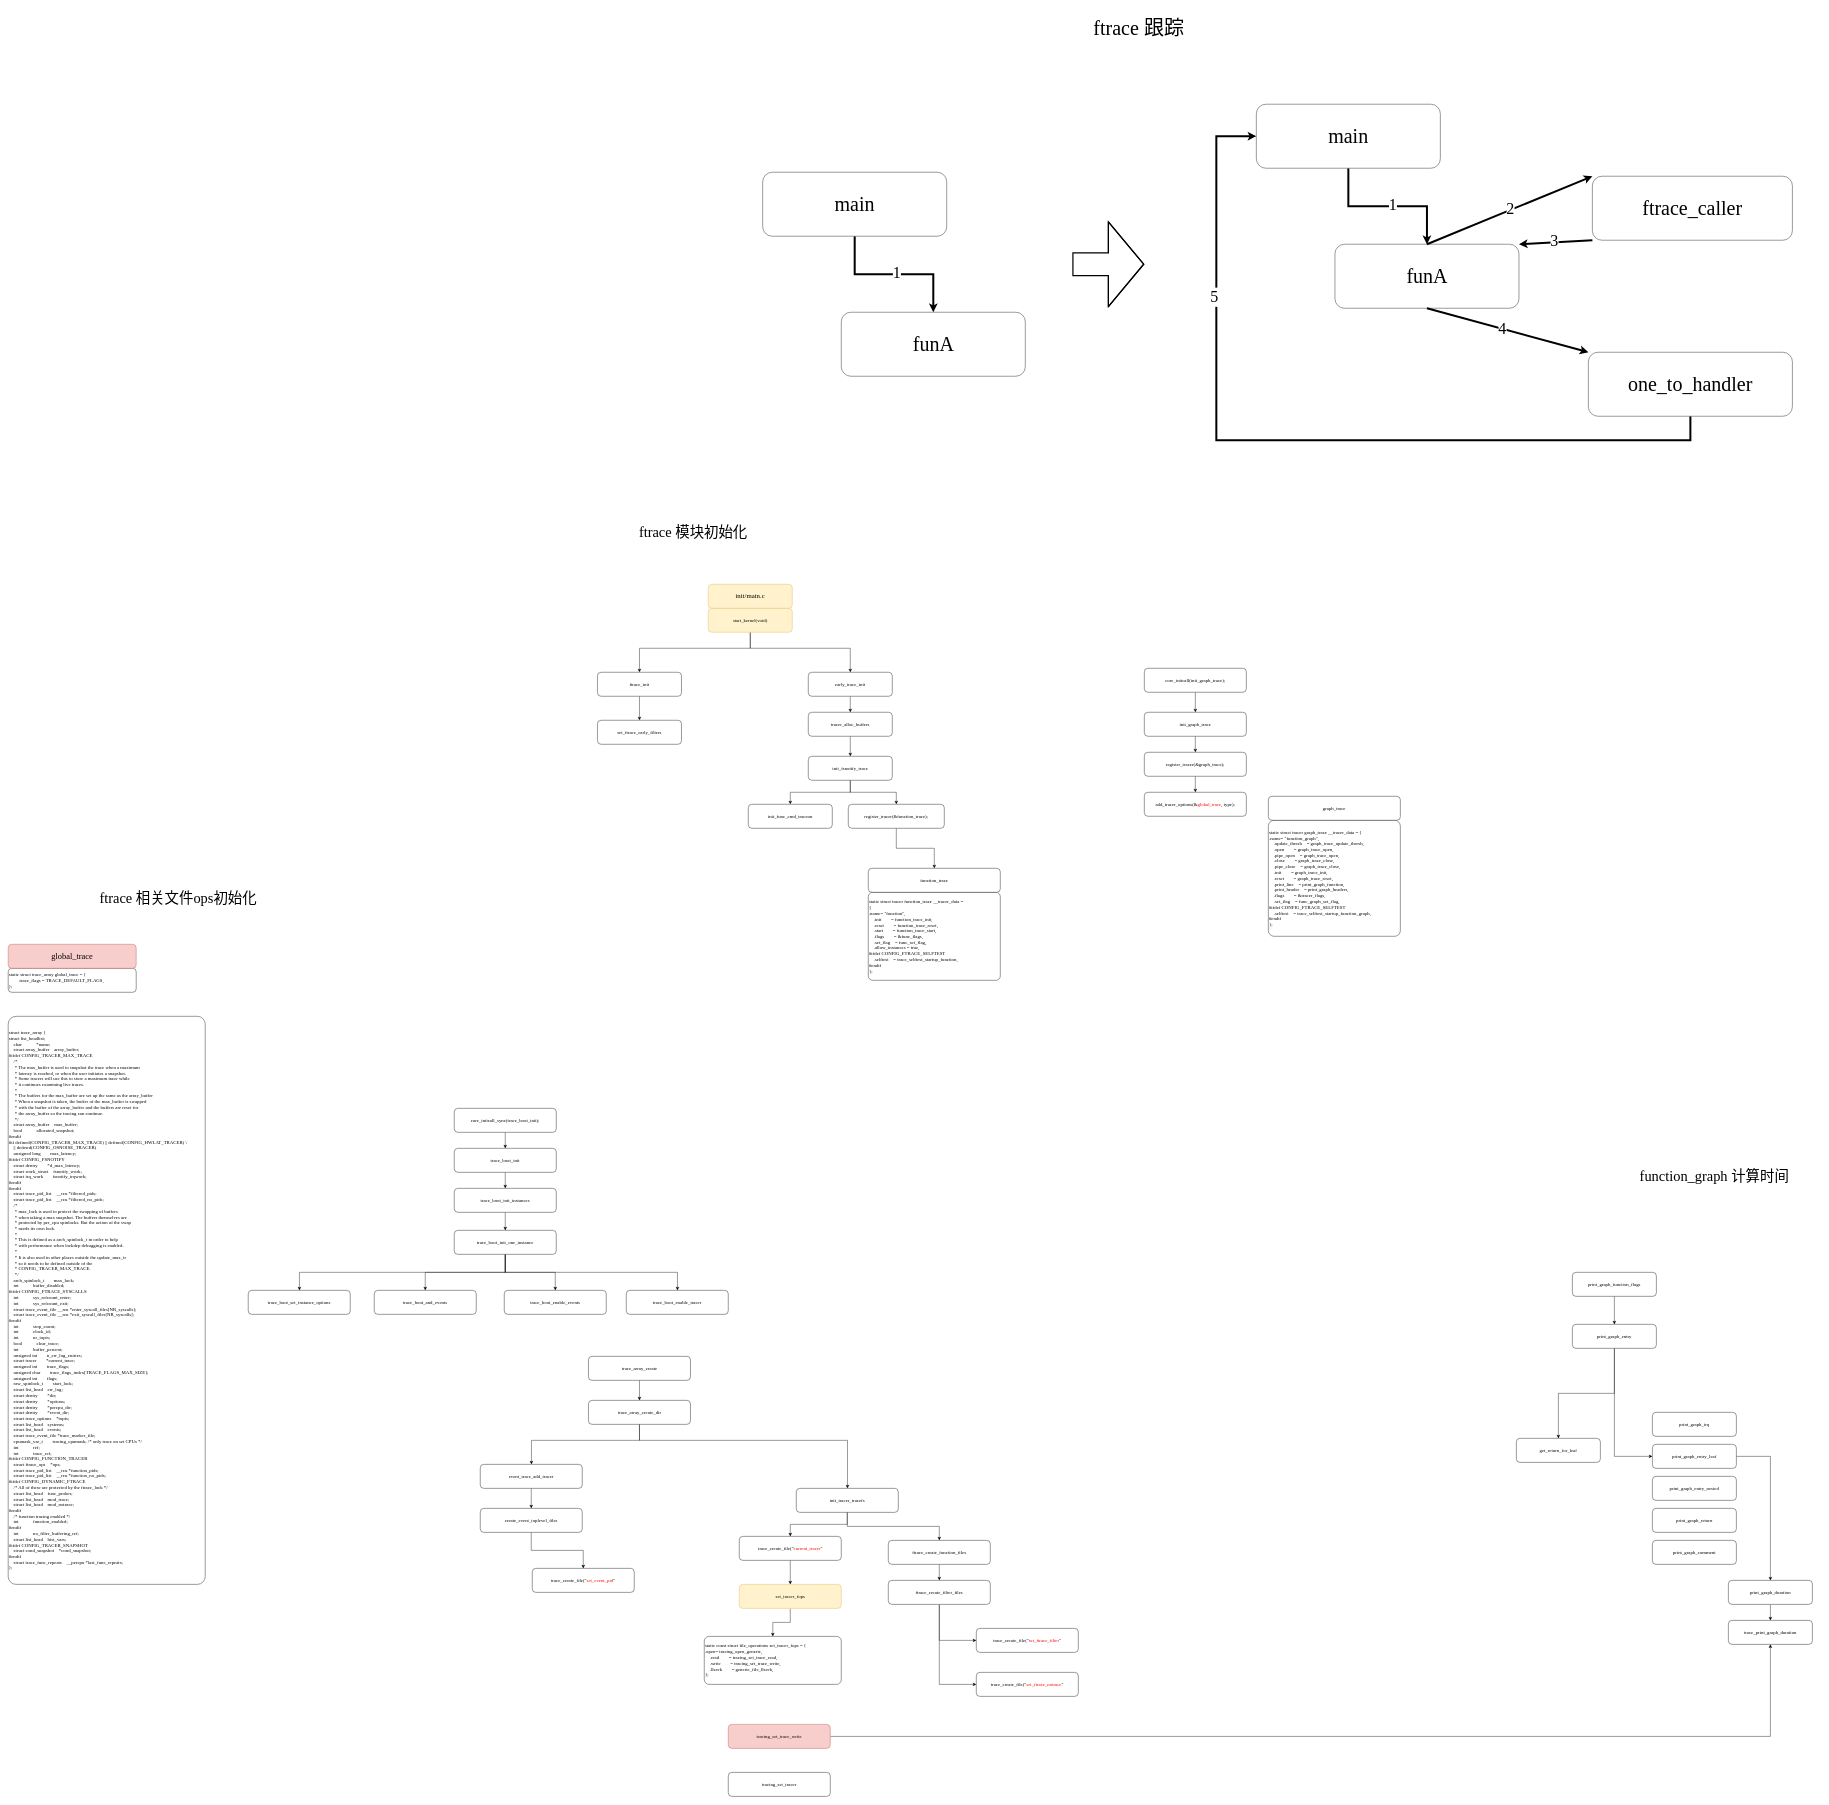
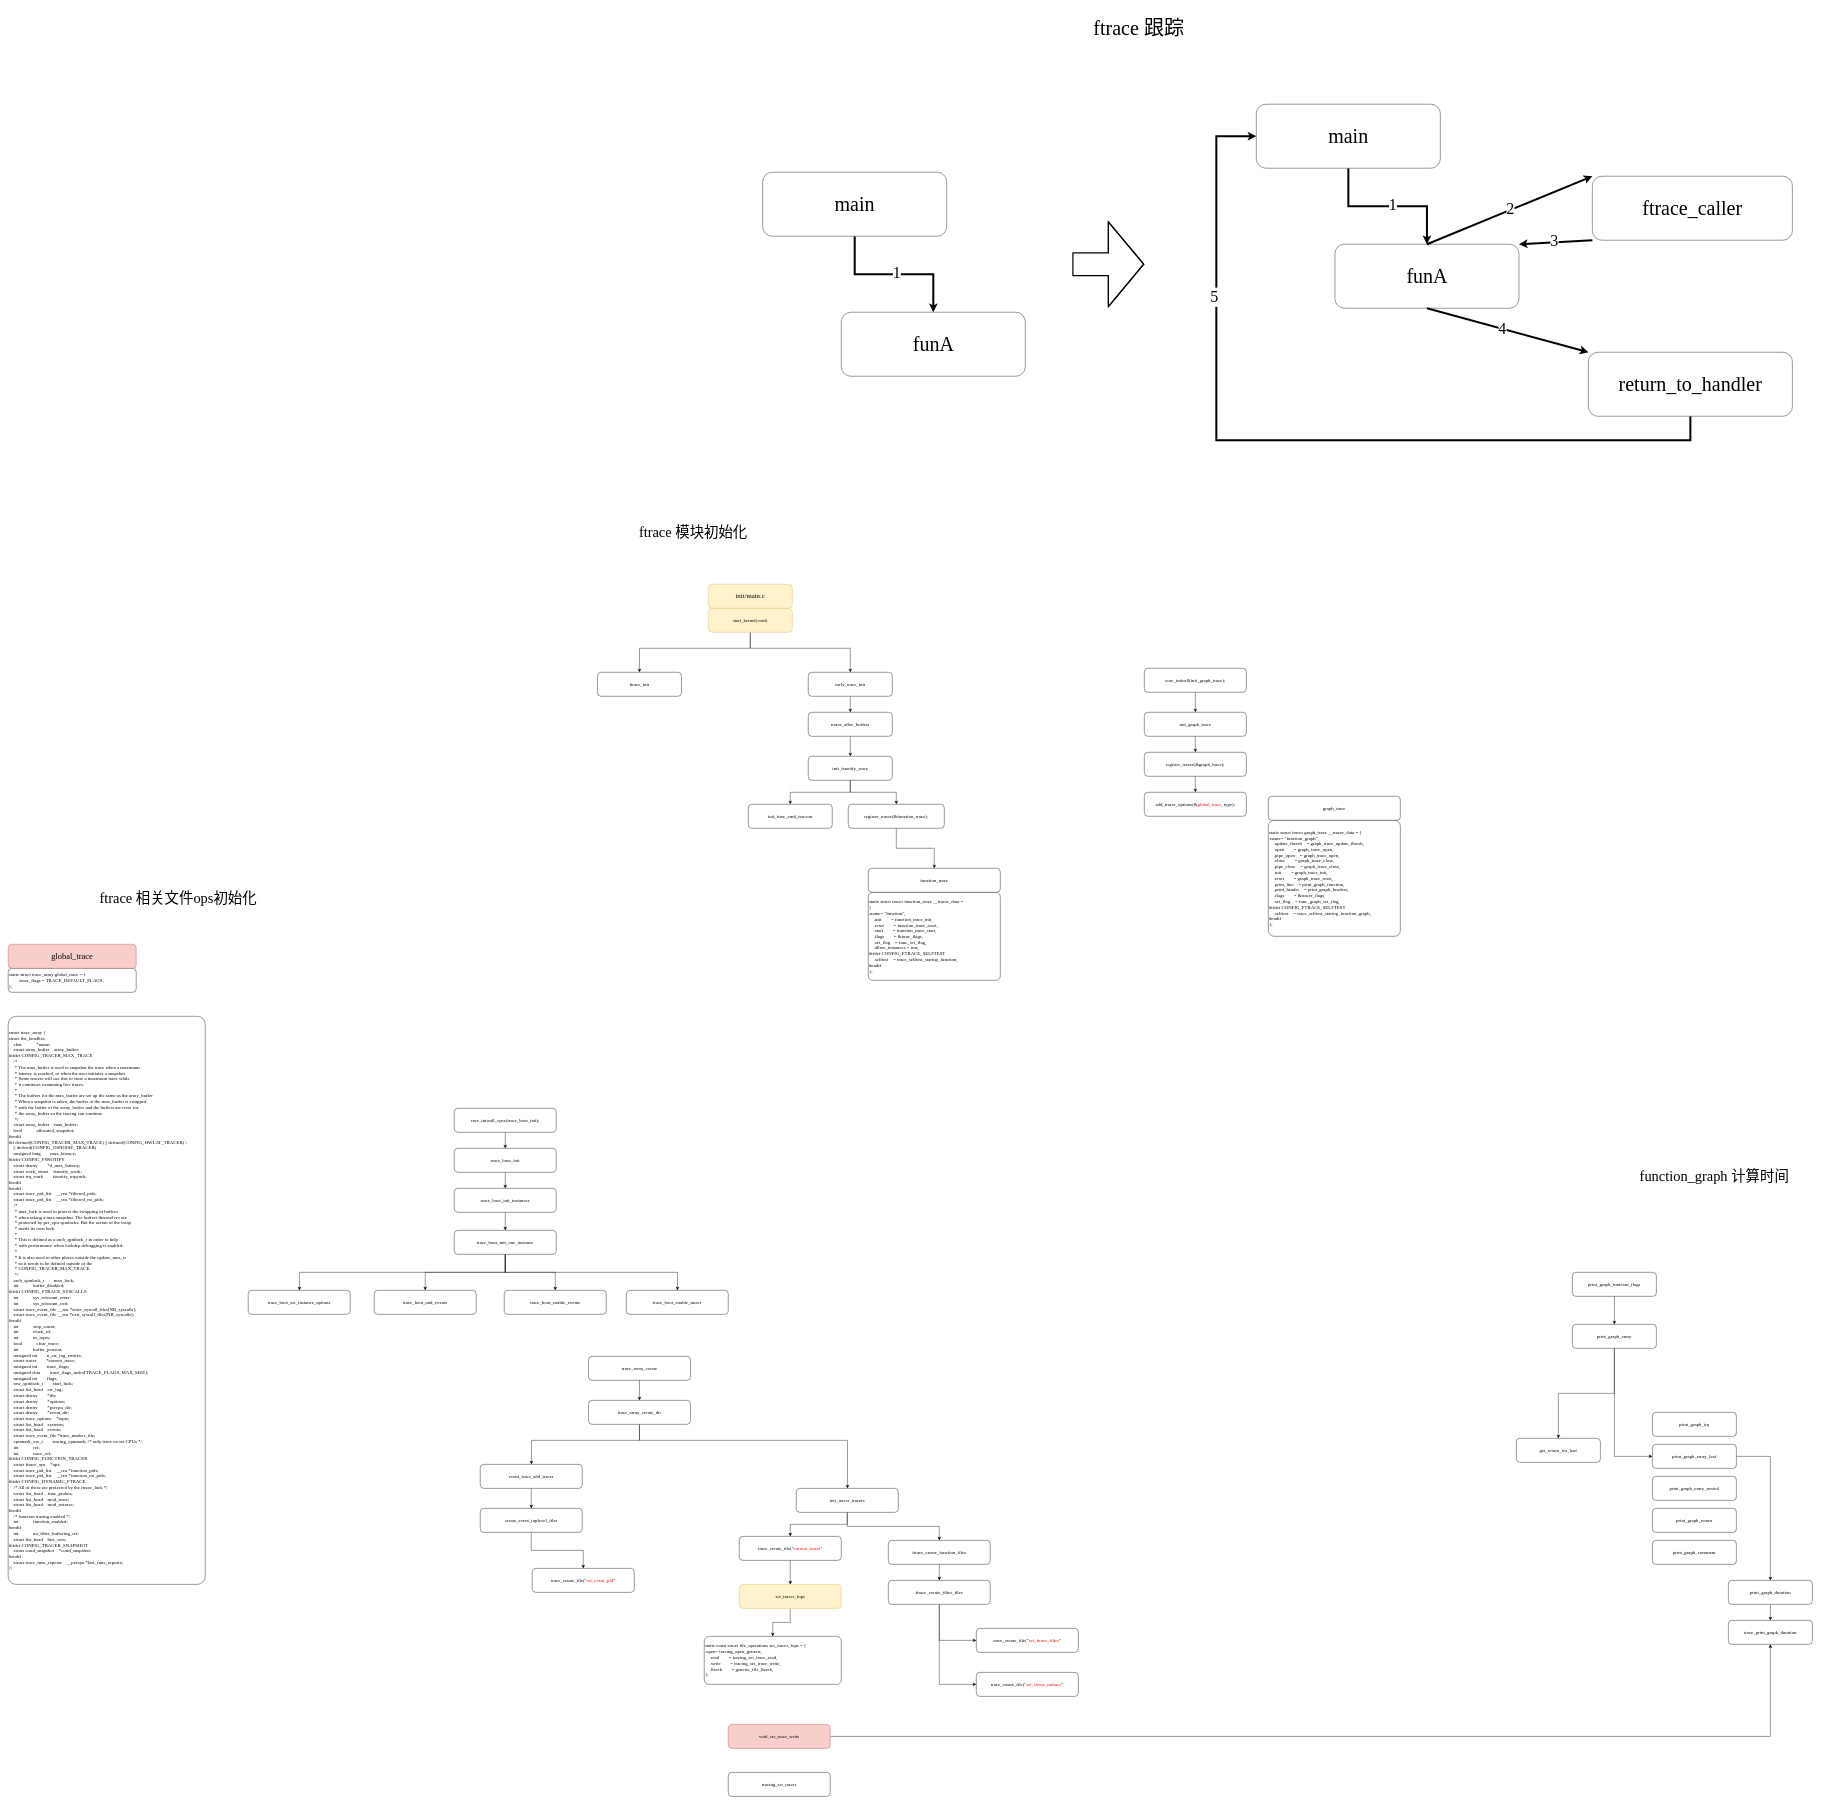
(1690, 384) -> (1690, 384)
(639, 716) -> none
(639, 732) -> none
(779, 1736) -> (779, 1736)
